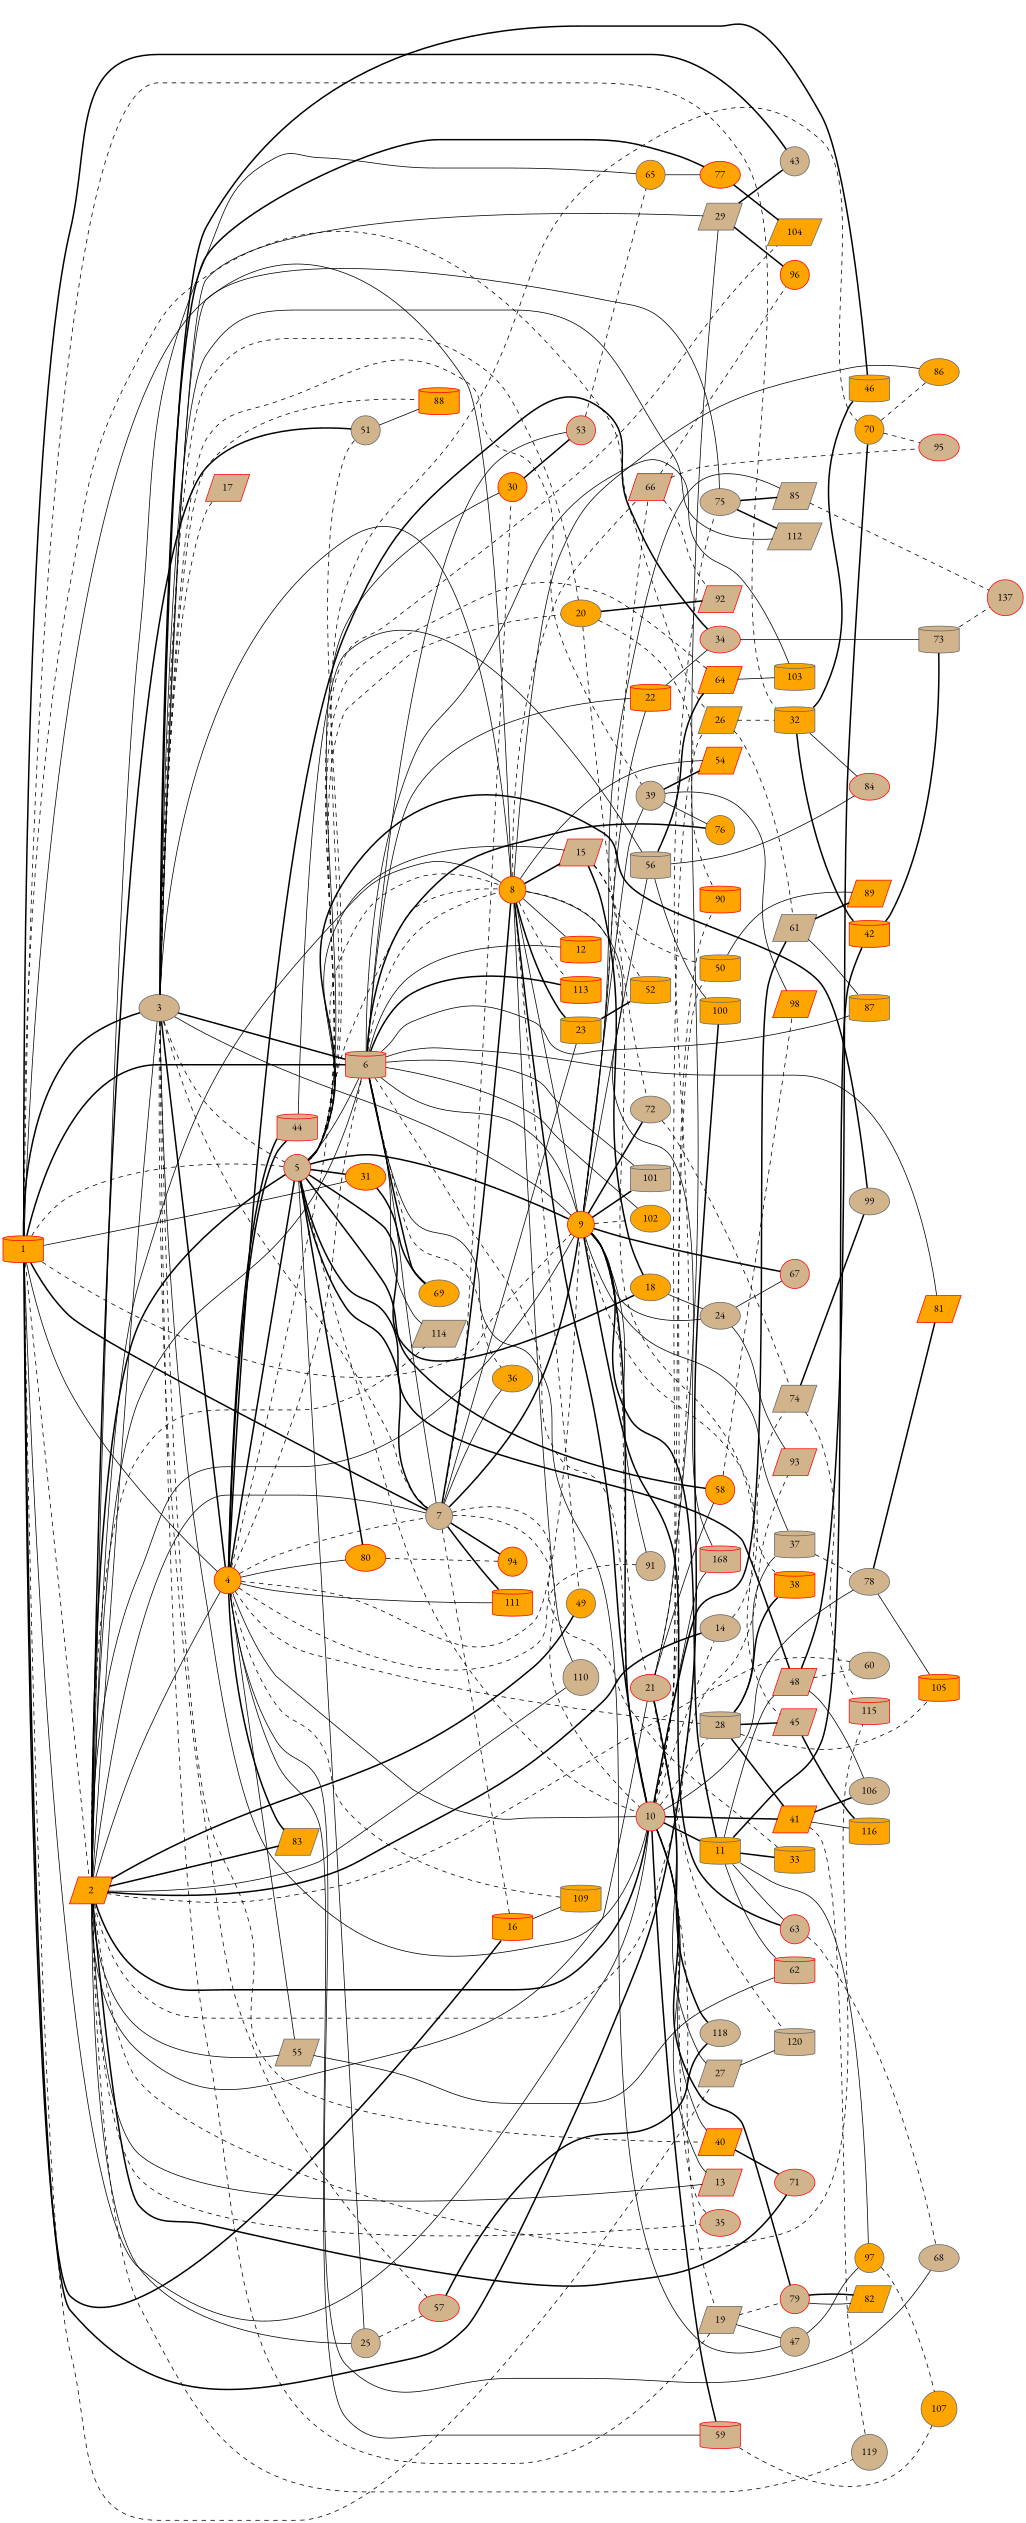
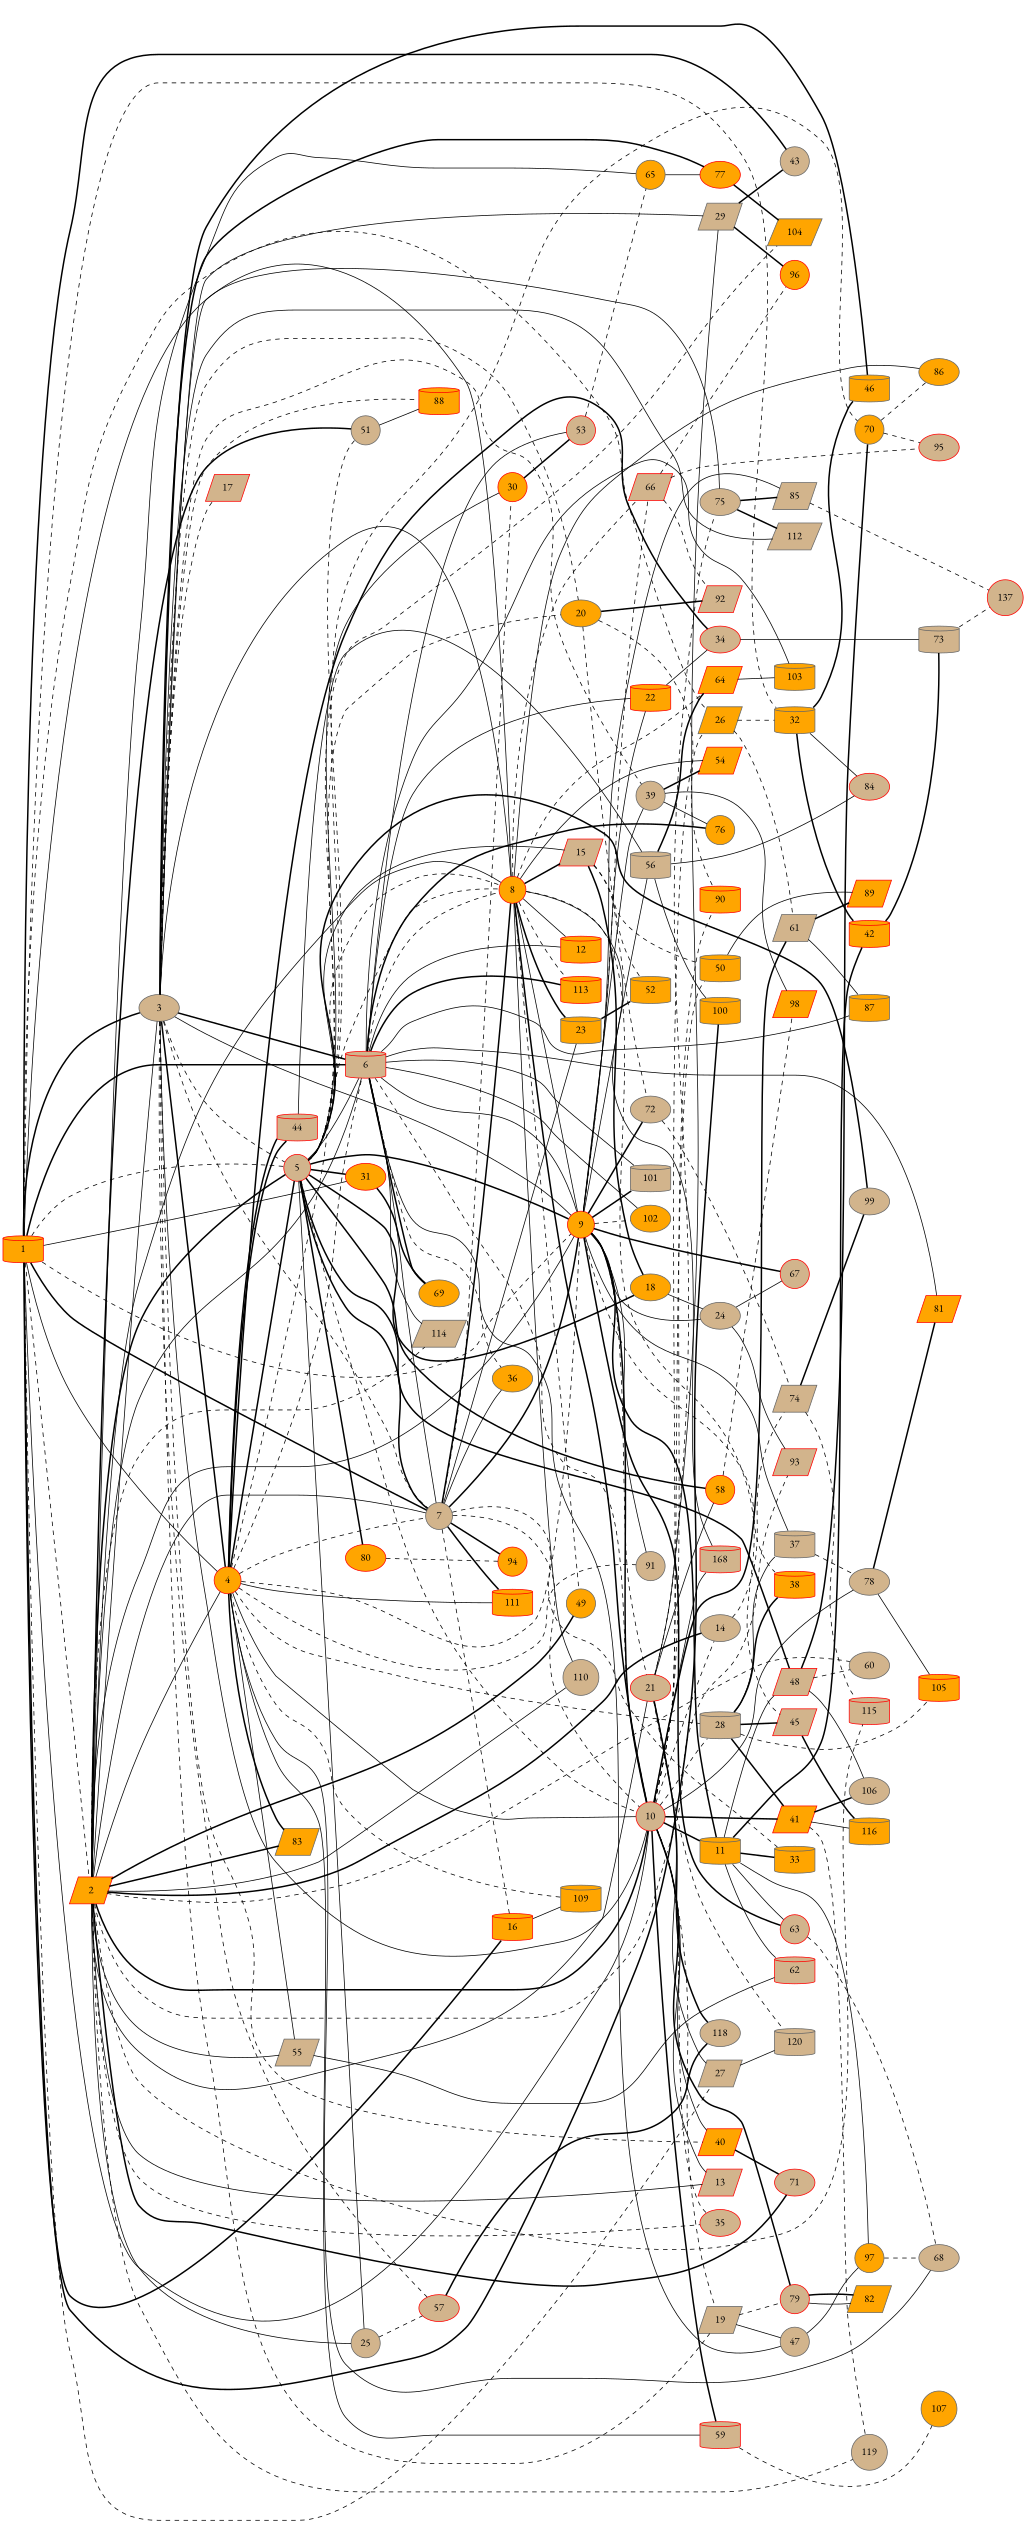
(342, 695) -> (592, 768)
(293, 1567) -> none
(914, 2326) -> (901, 2258)
